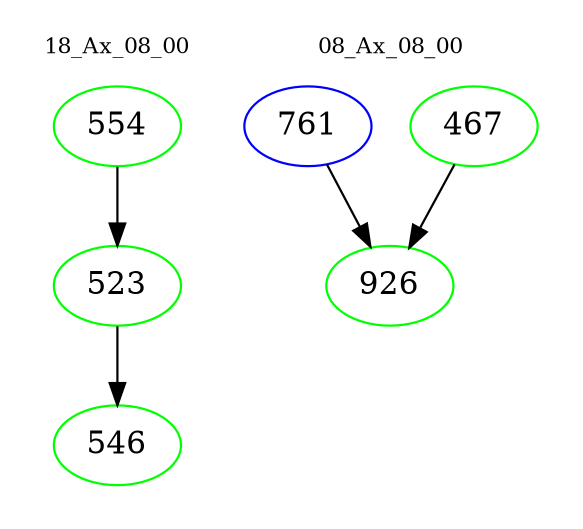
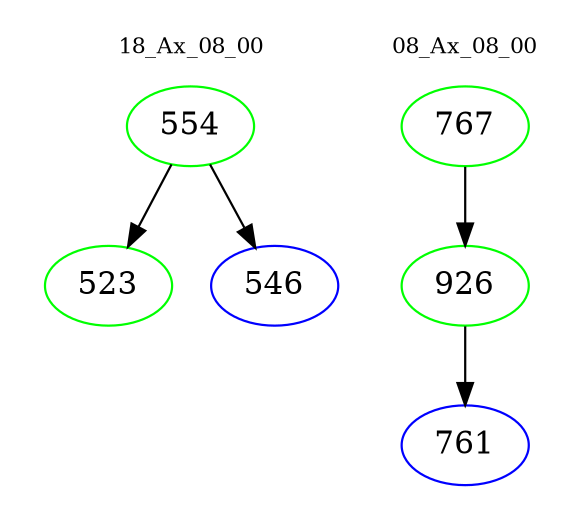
(474, 126) -> (465, 126)
(343, 196) -> (465, 355)
(117, 355) -> (227, 196)
(117, 445) -> (275, 286)
